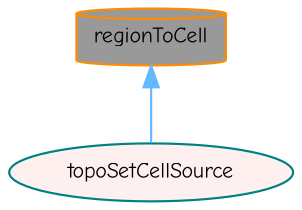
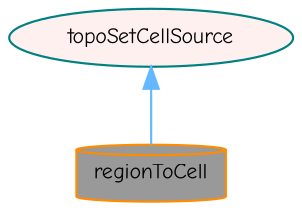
(151, 115) -> (151, 117)
